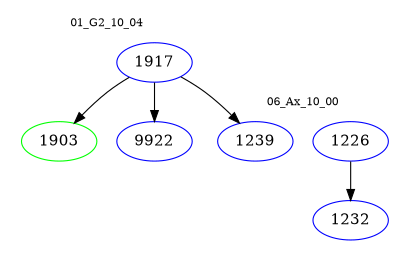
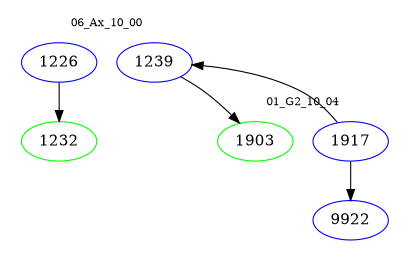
(104, 94) -> (216, 101)
(351, 220) -> (59, 141)
